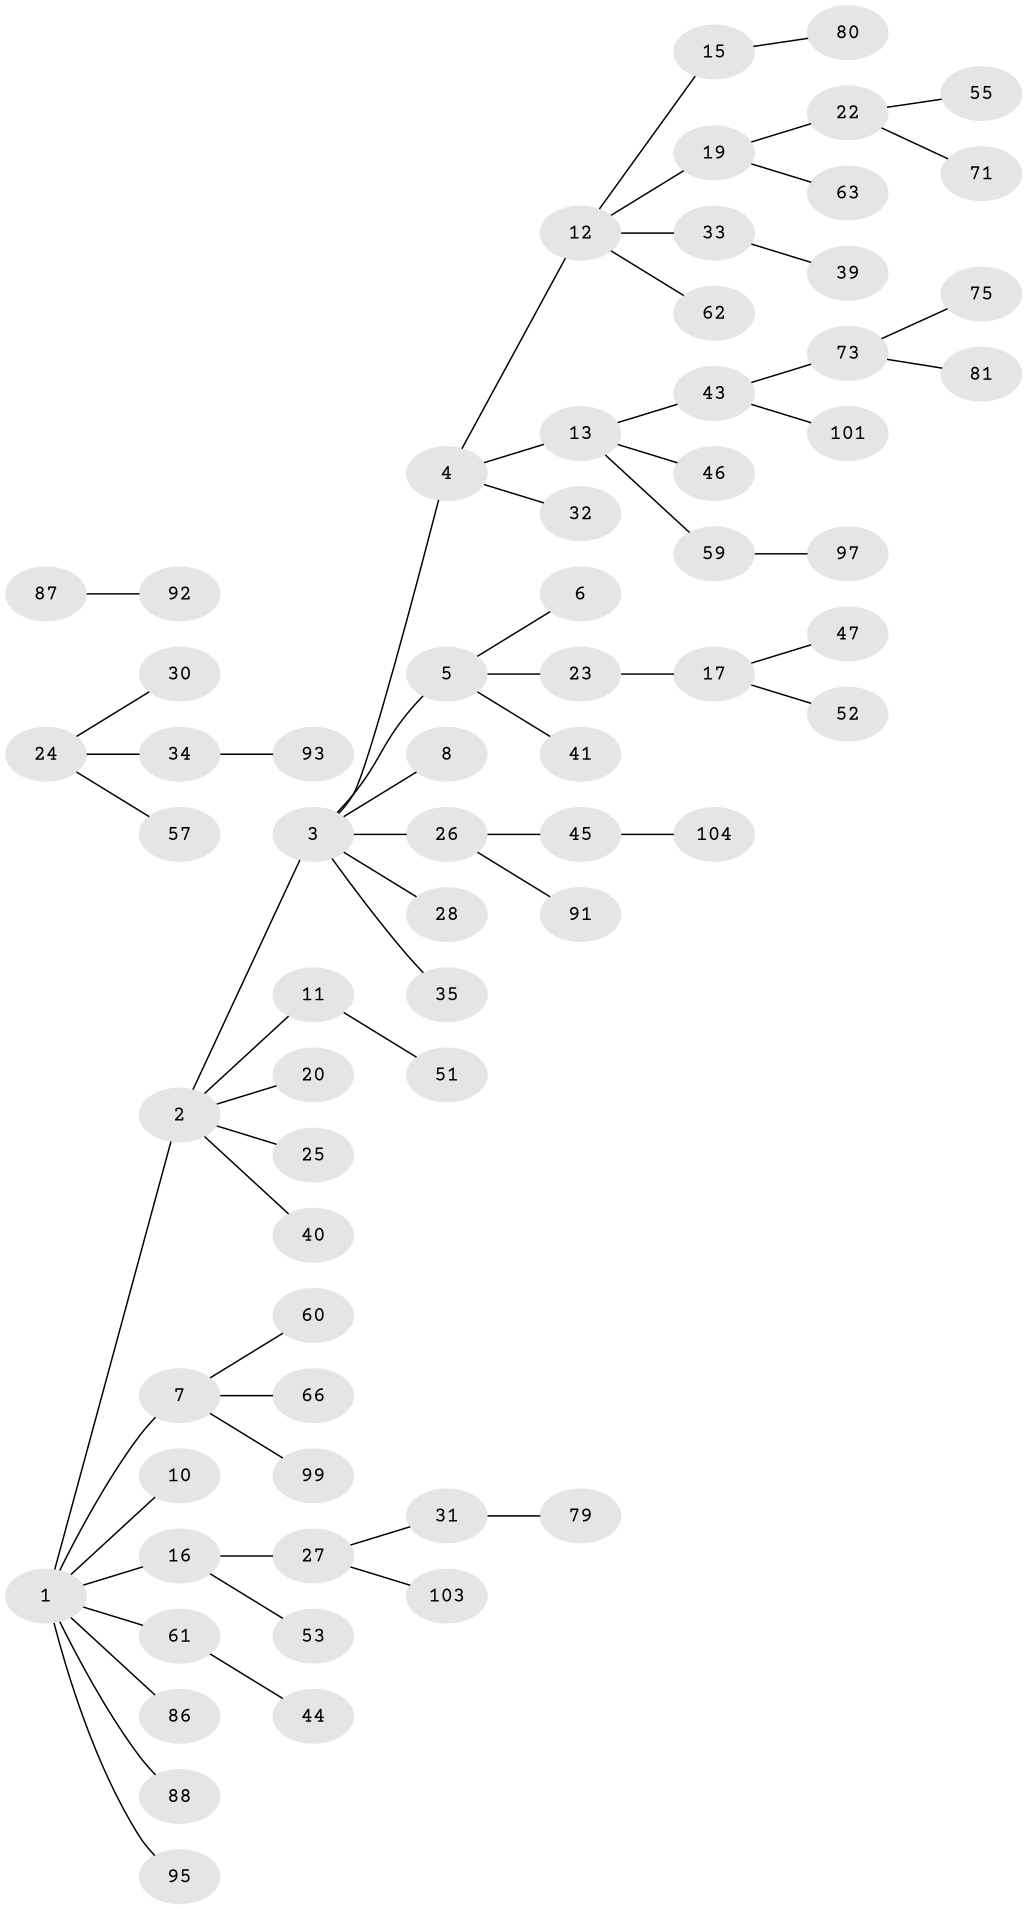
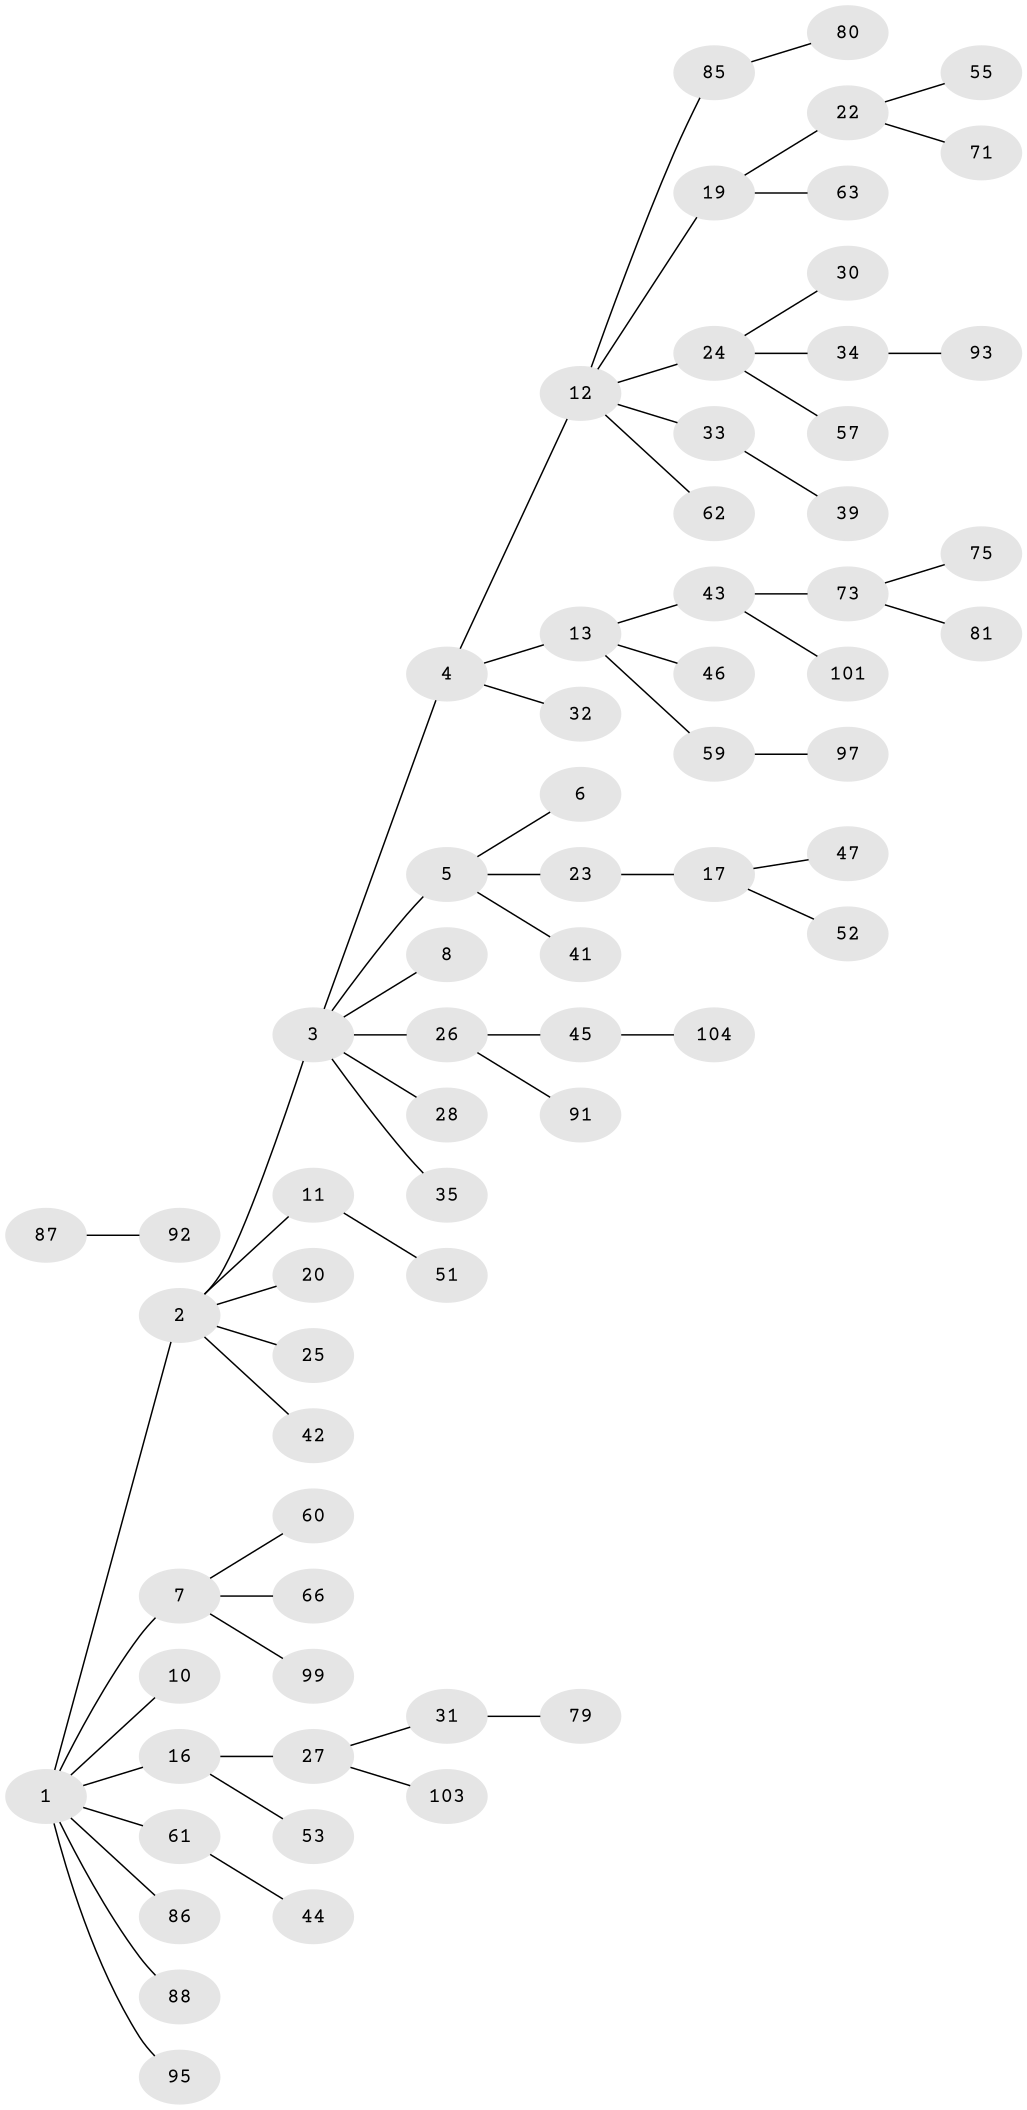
(714, 52) -> (714, 73)
none -> (648, 373)
(313, 1235) -> (313, 1436)
